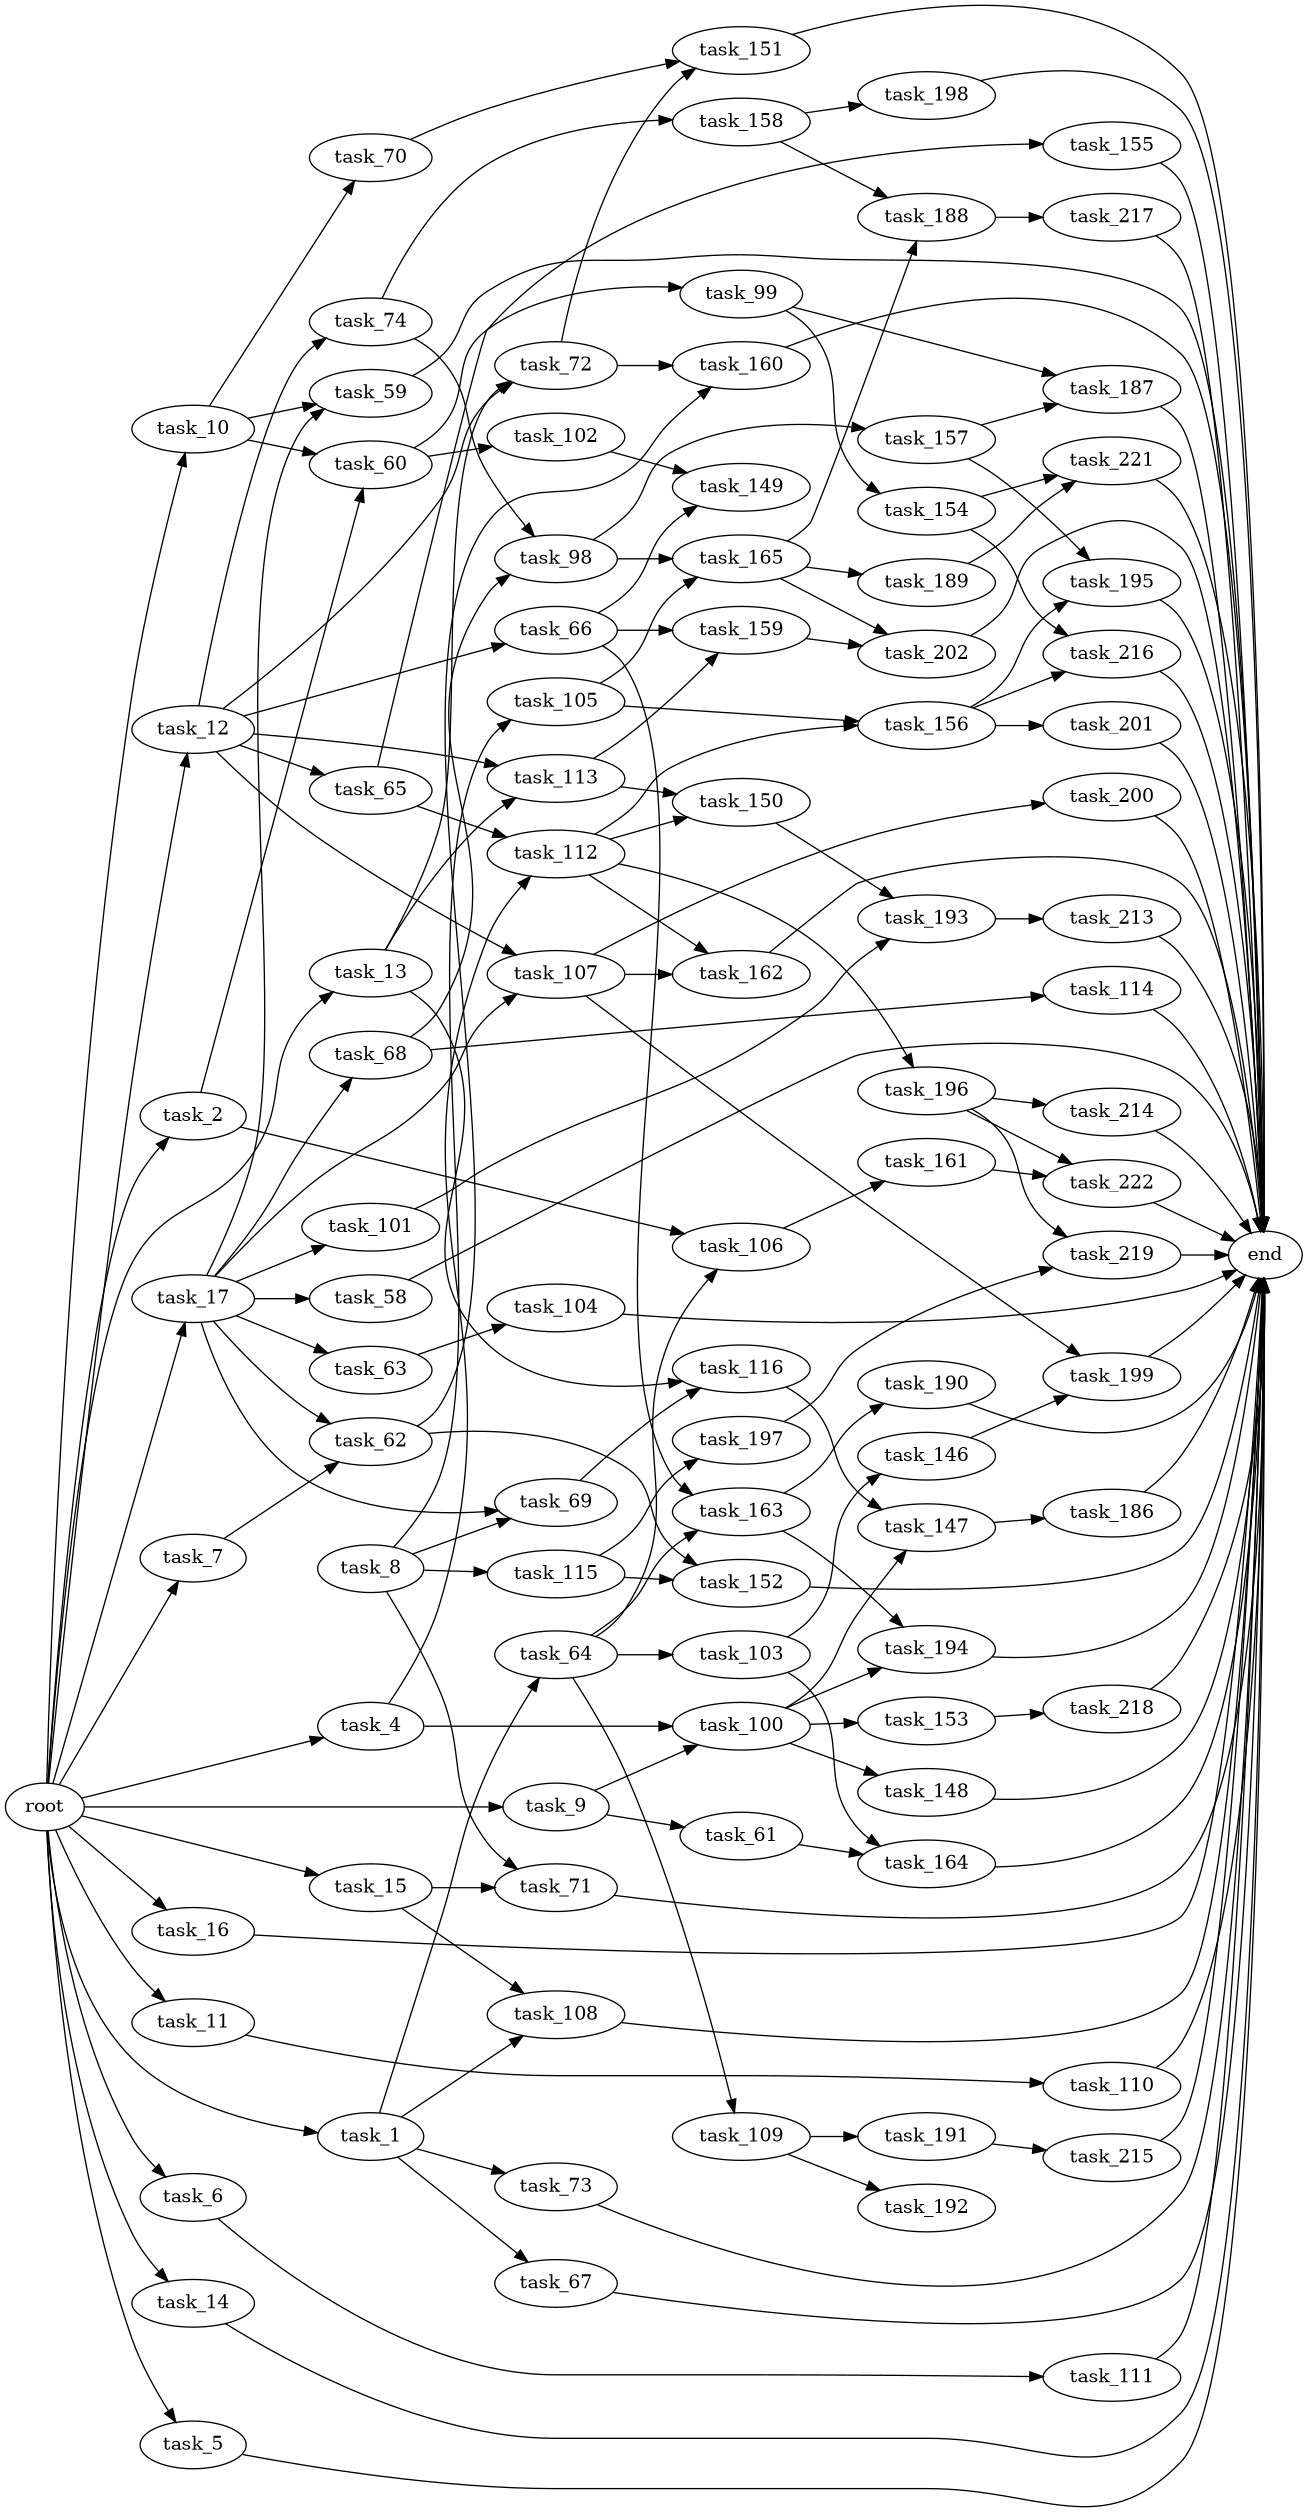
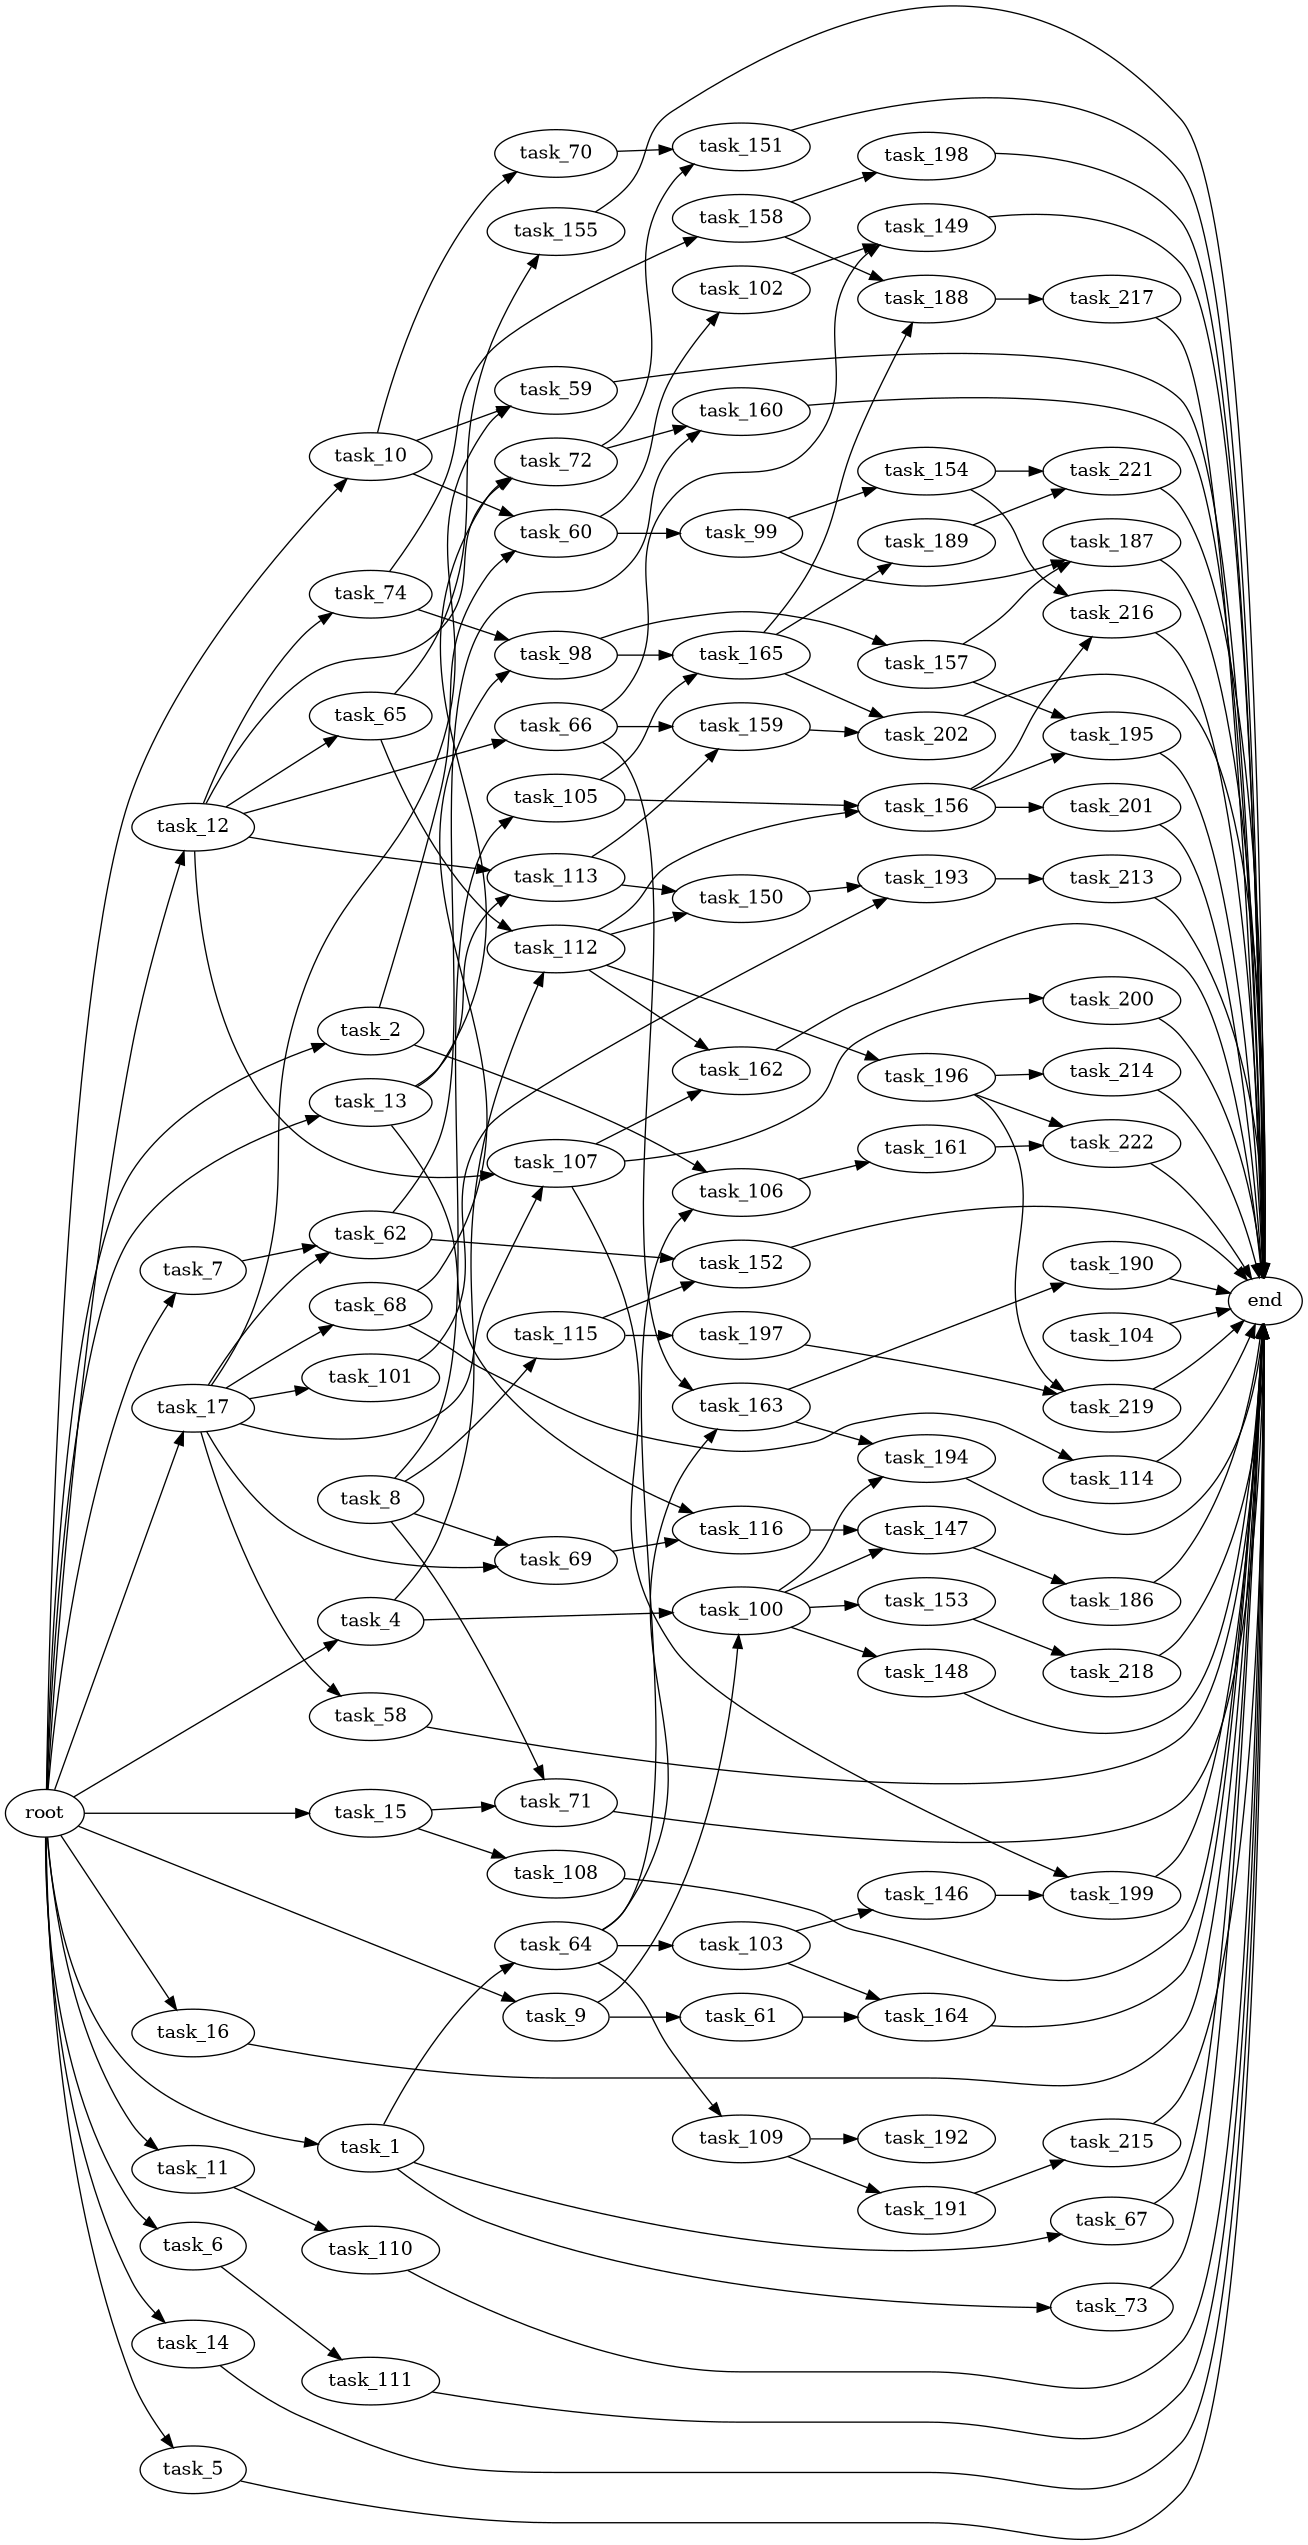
none -> (1243, 658)
(371, 1370) -> none
(456, 2080) -> none
